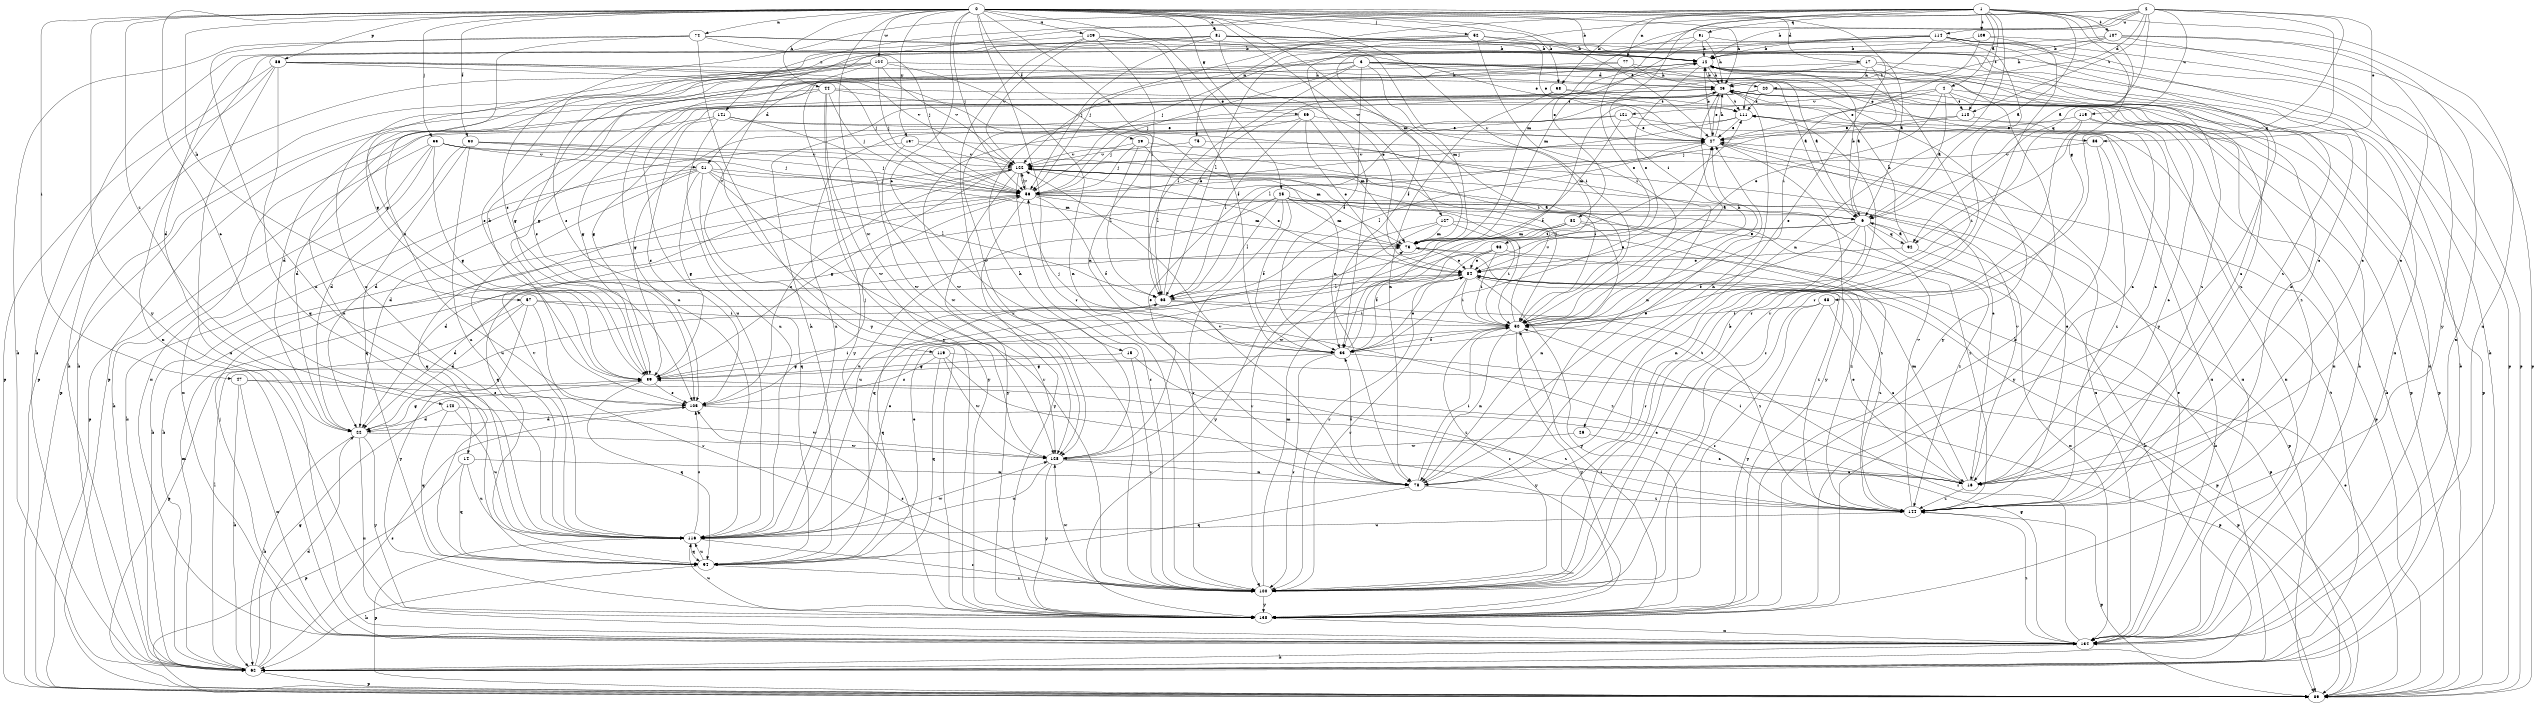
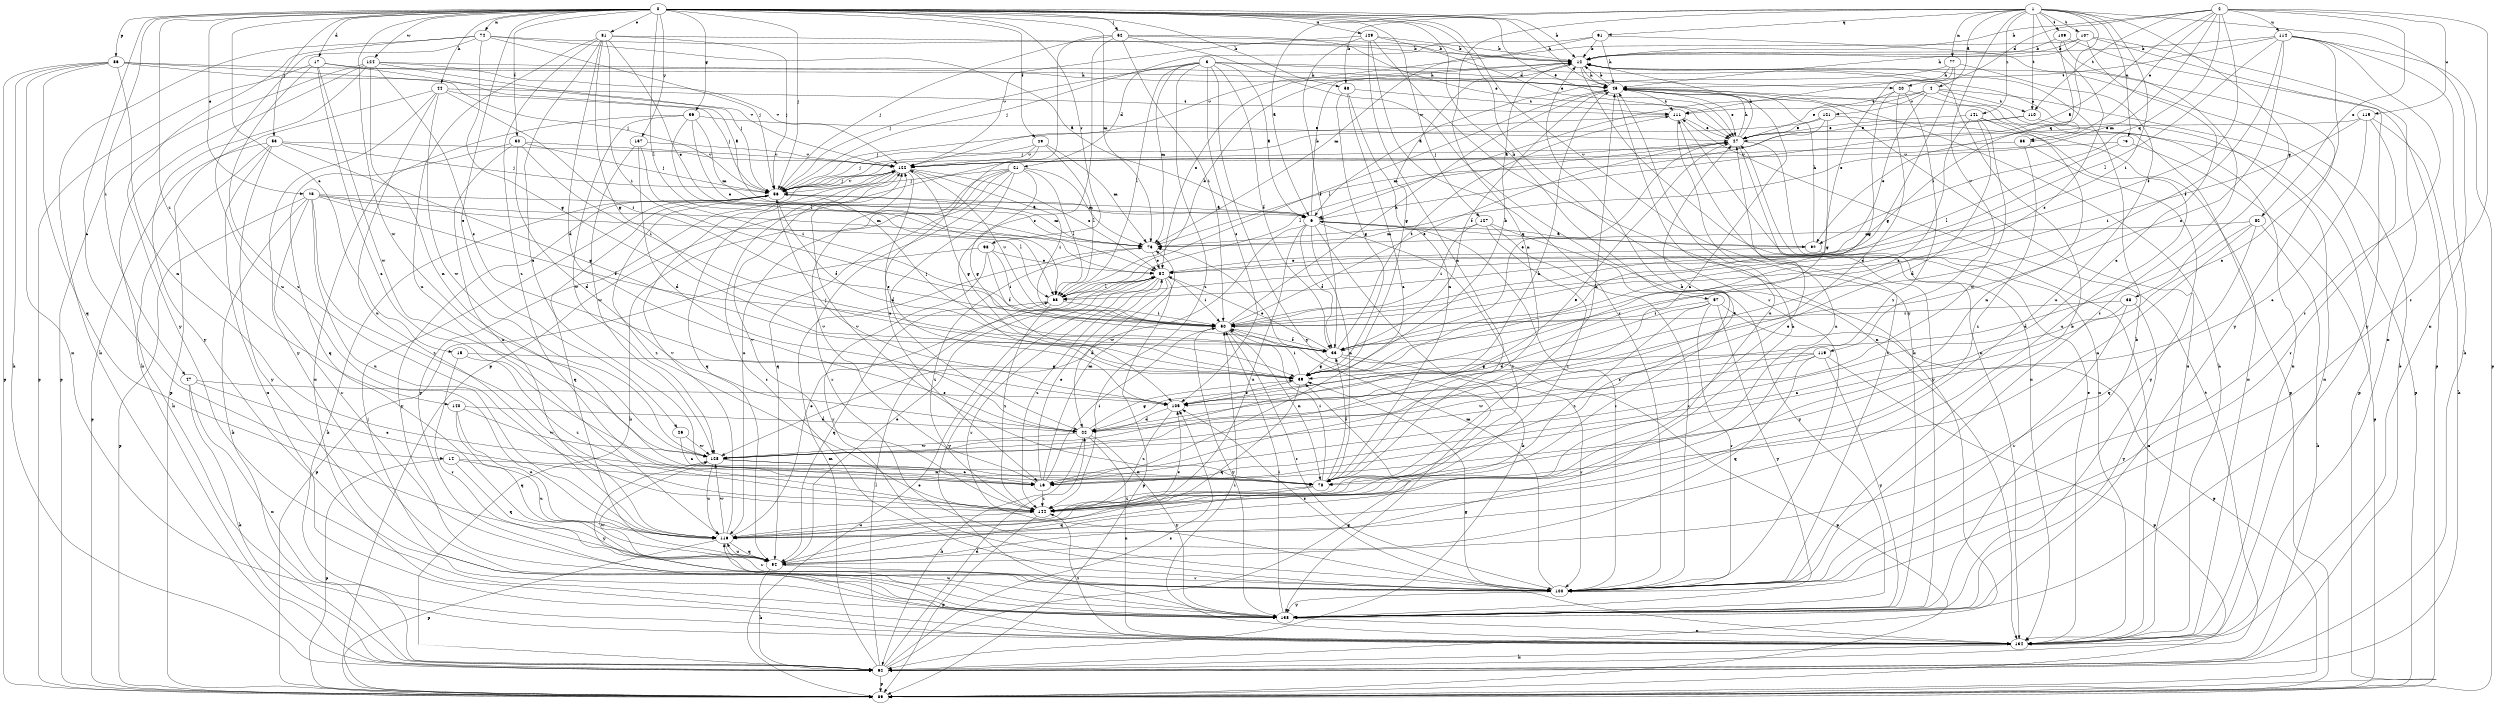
(549, 157) -> (587, 149)
